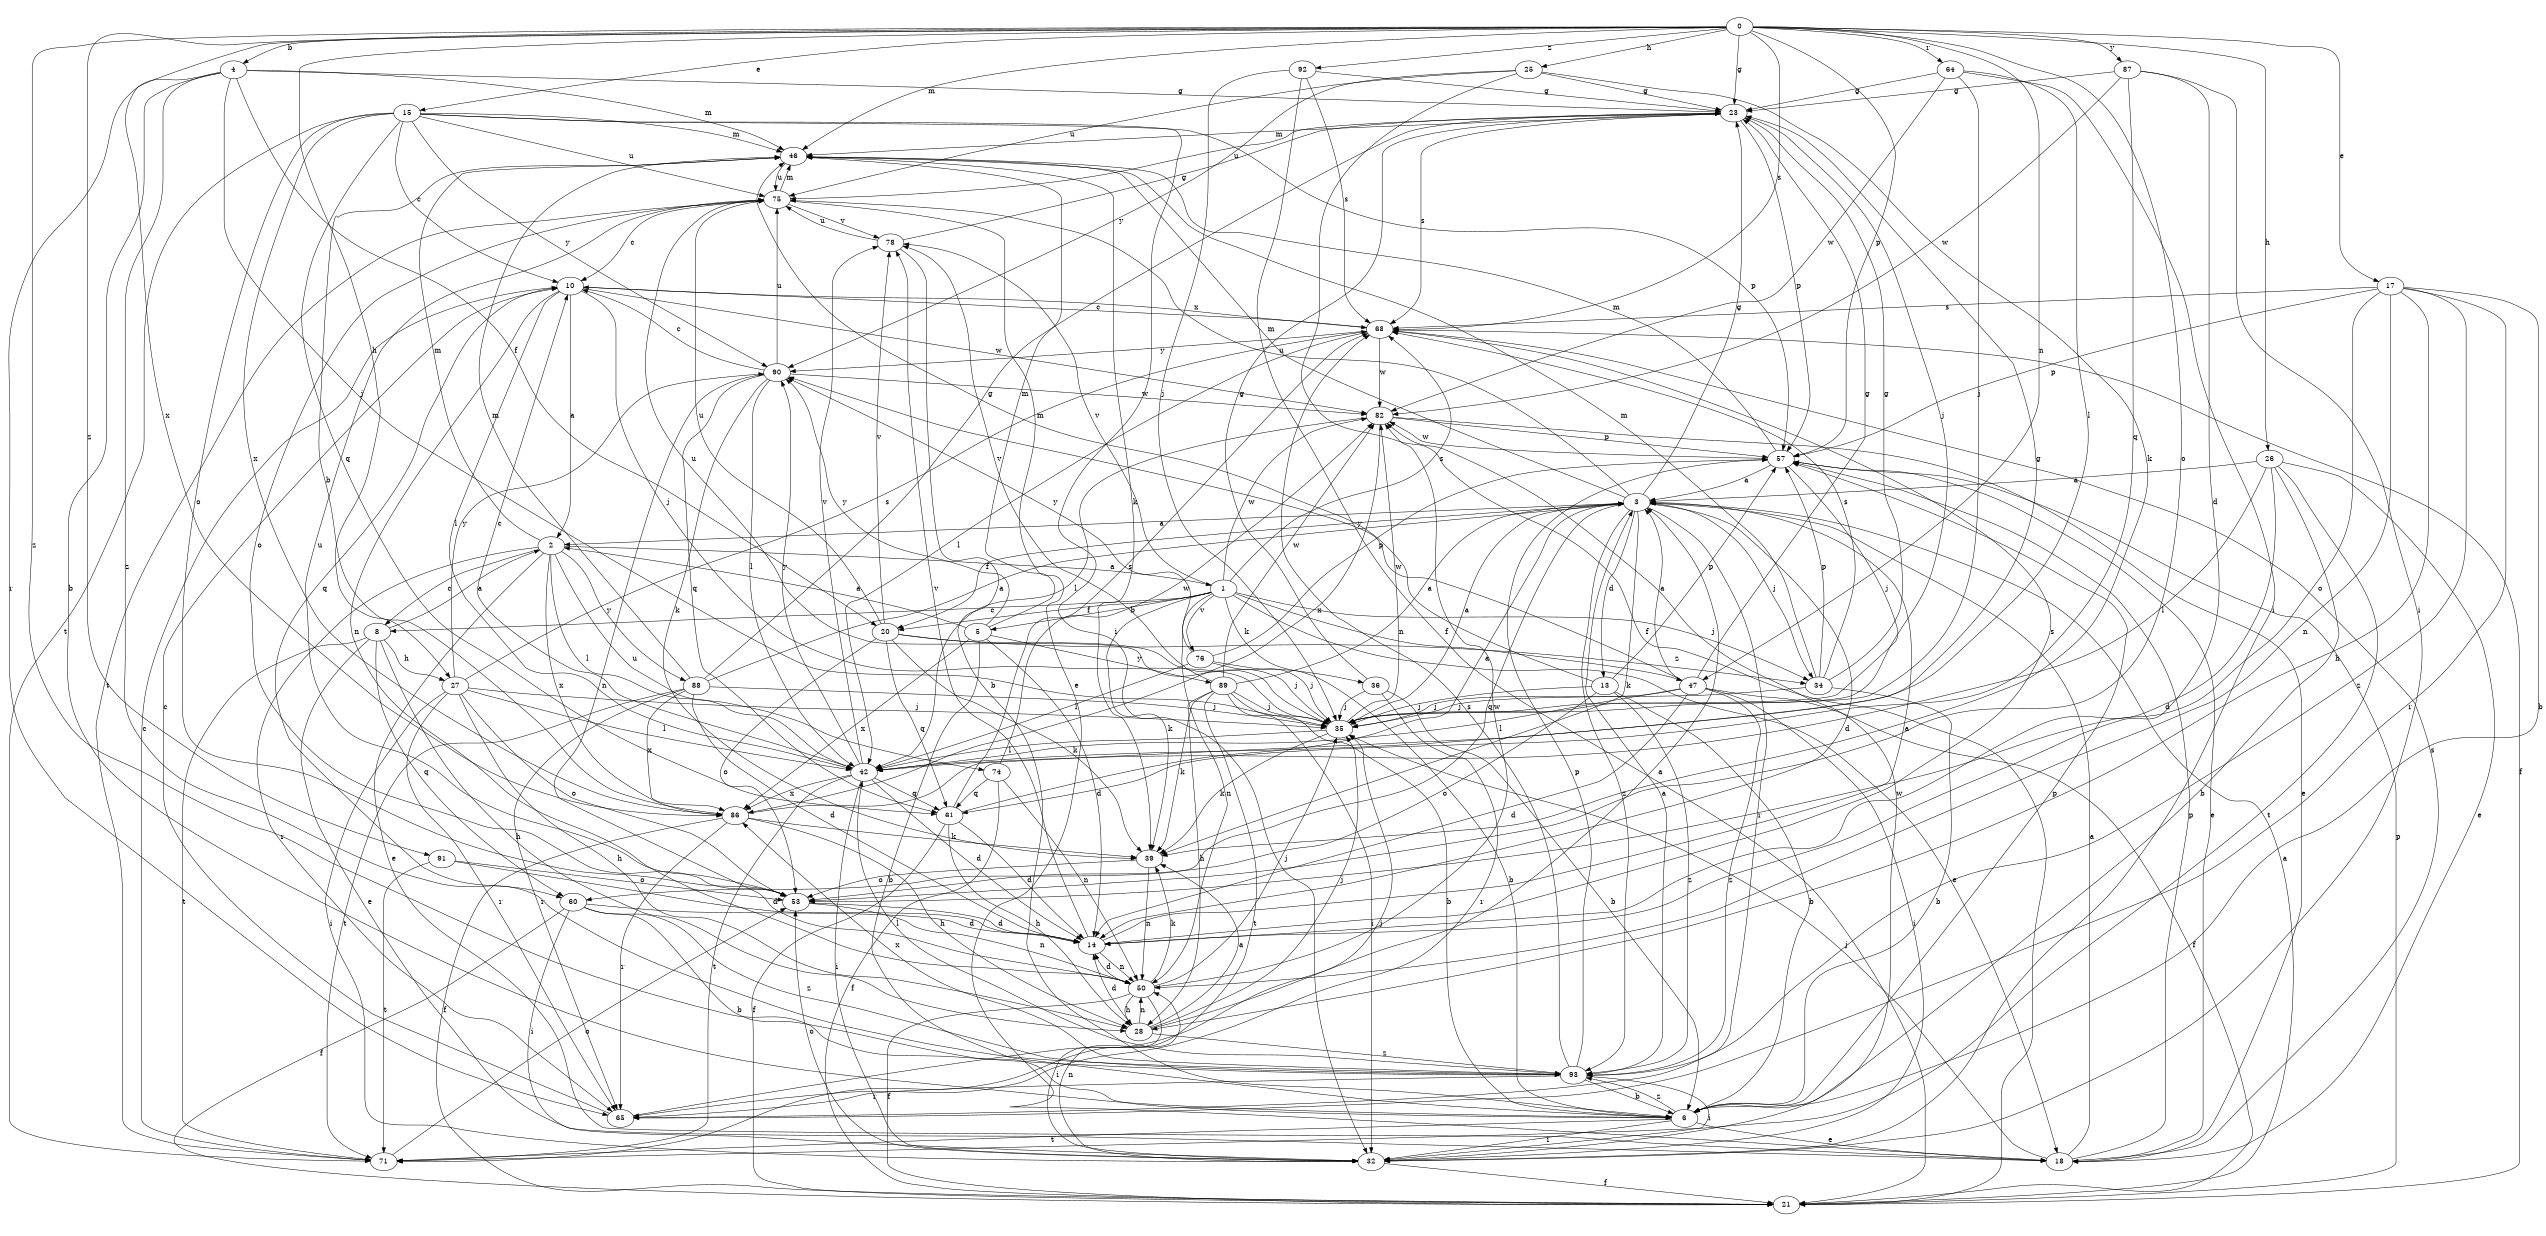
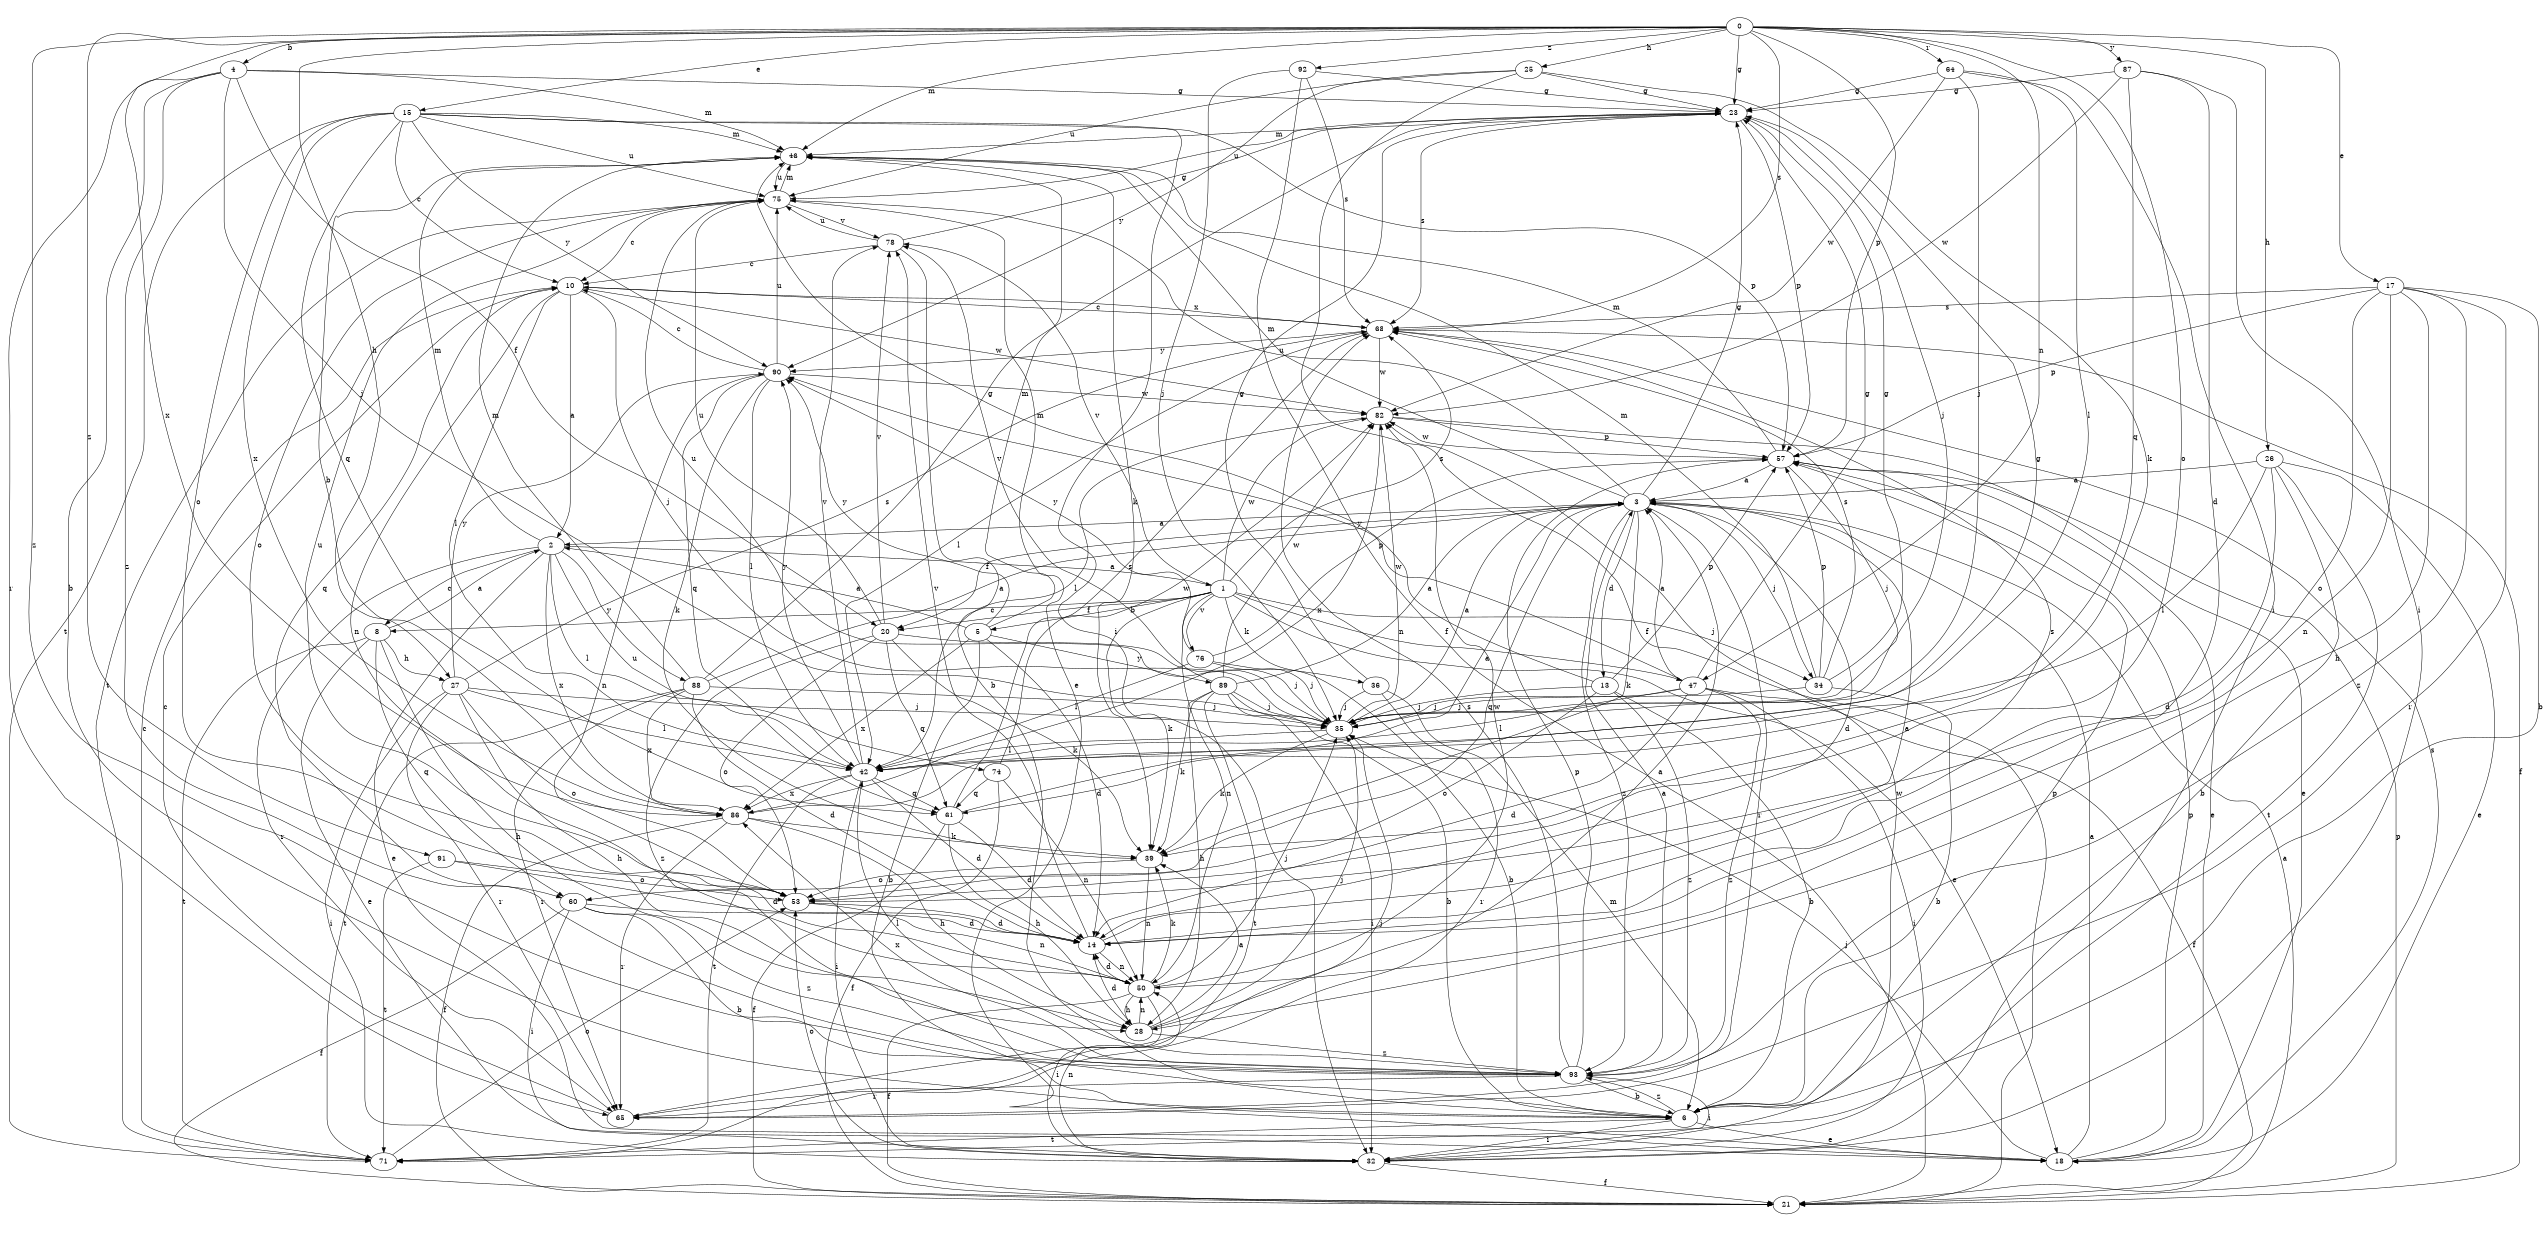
(517, 635) -> (733, 264)
(1350, 645) -> (909, 997)
(1613, 902) -> (1613, 902)
